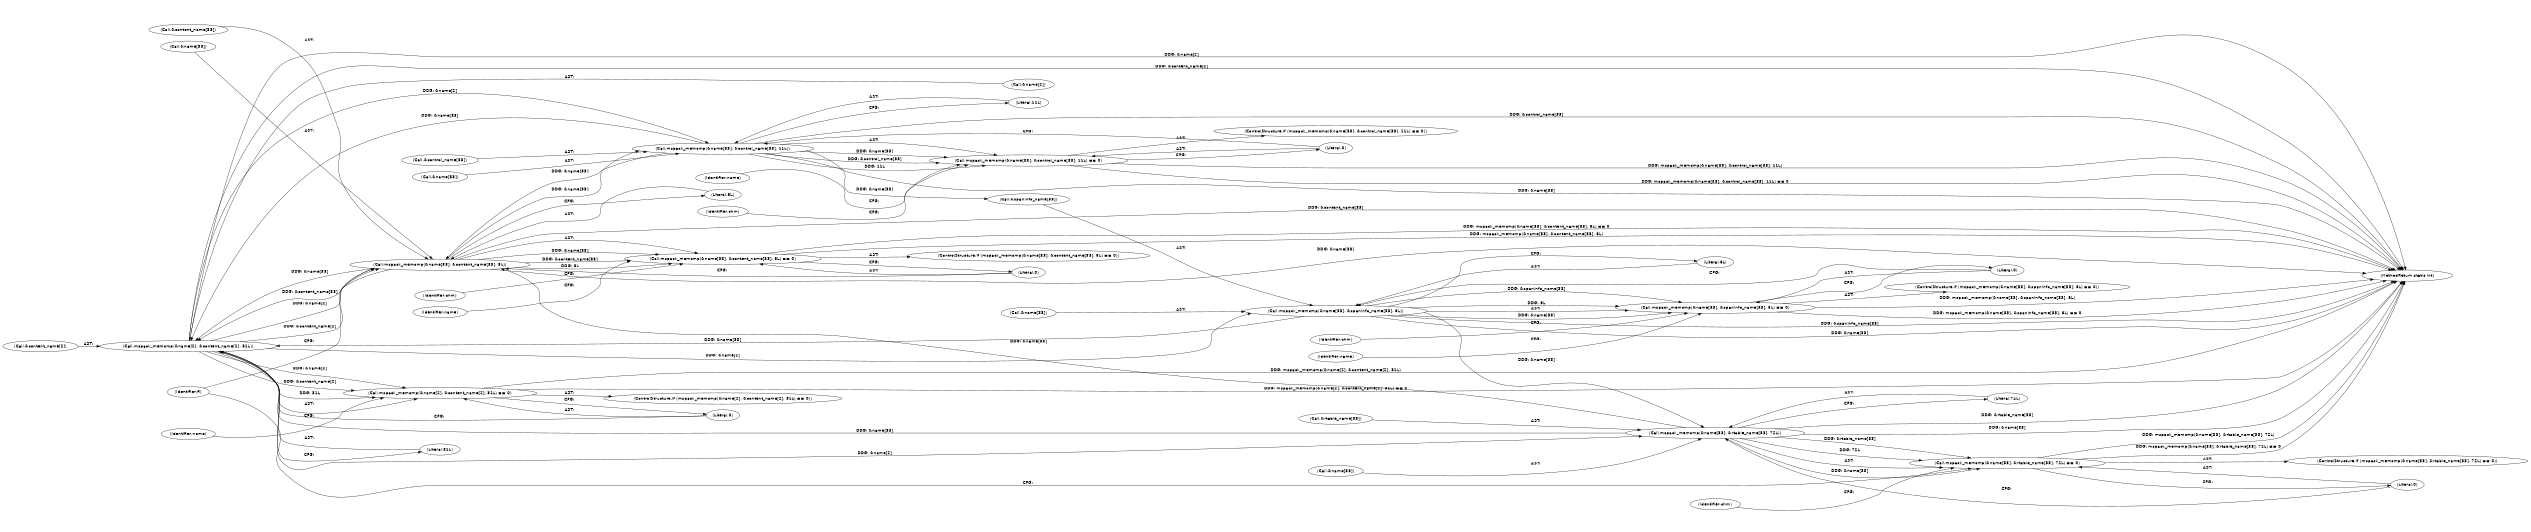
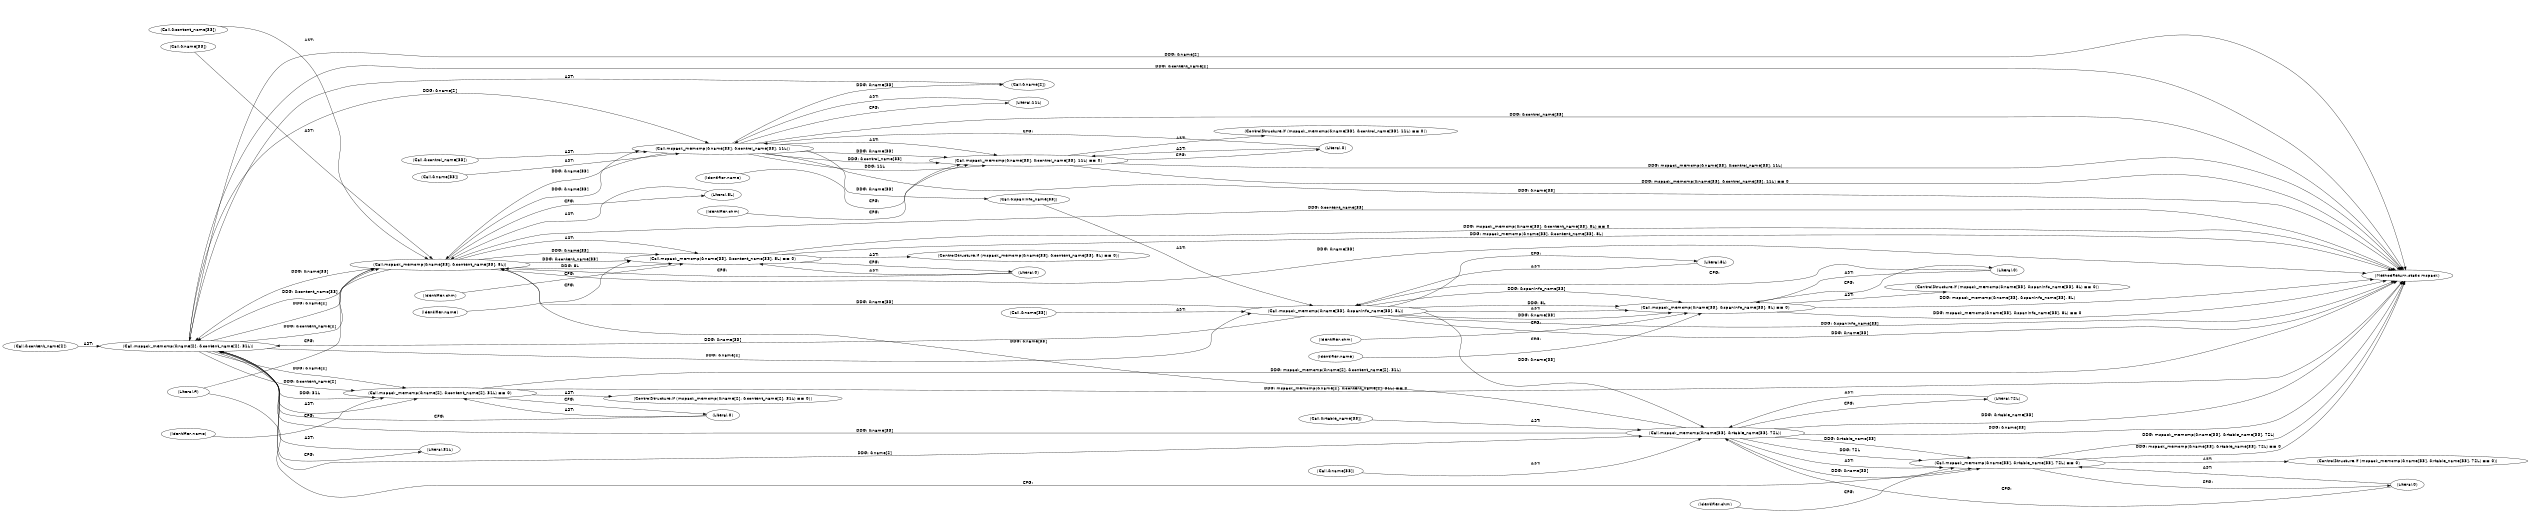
(401, 131) -> (861, 91)
(2407, 276) -> (2407, 276)
none -> (874, 304)
(188, 392) -> (188, 392)
(2007, 398) -> (2007, 398)
